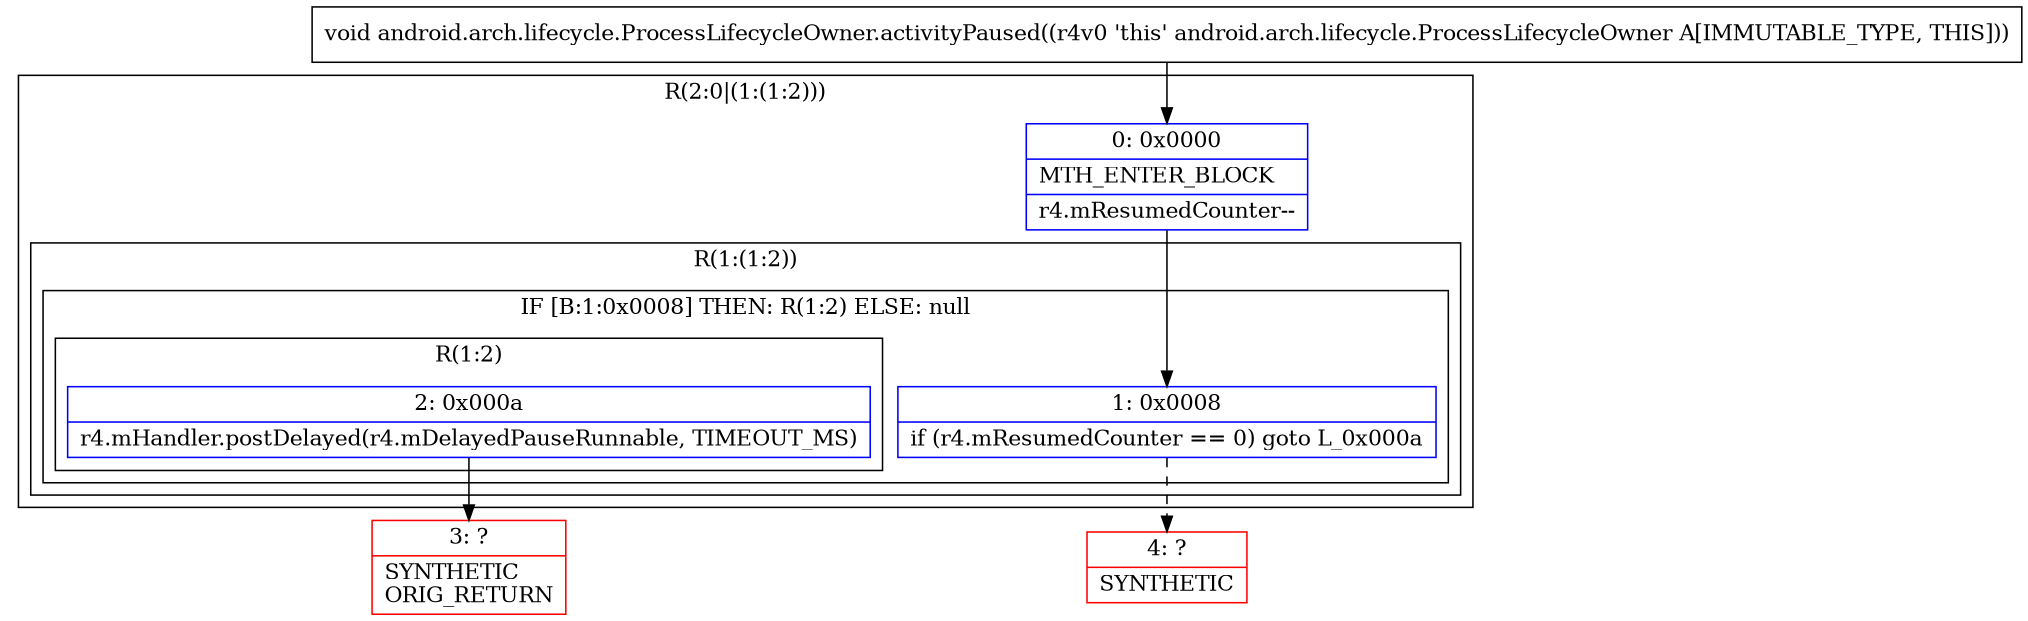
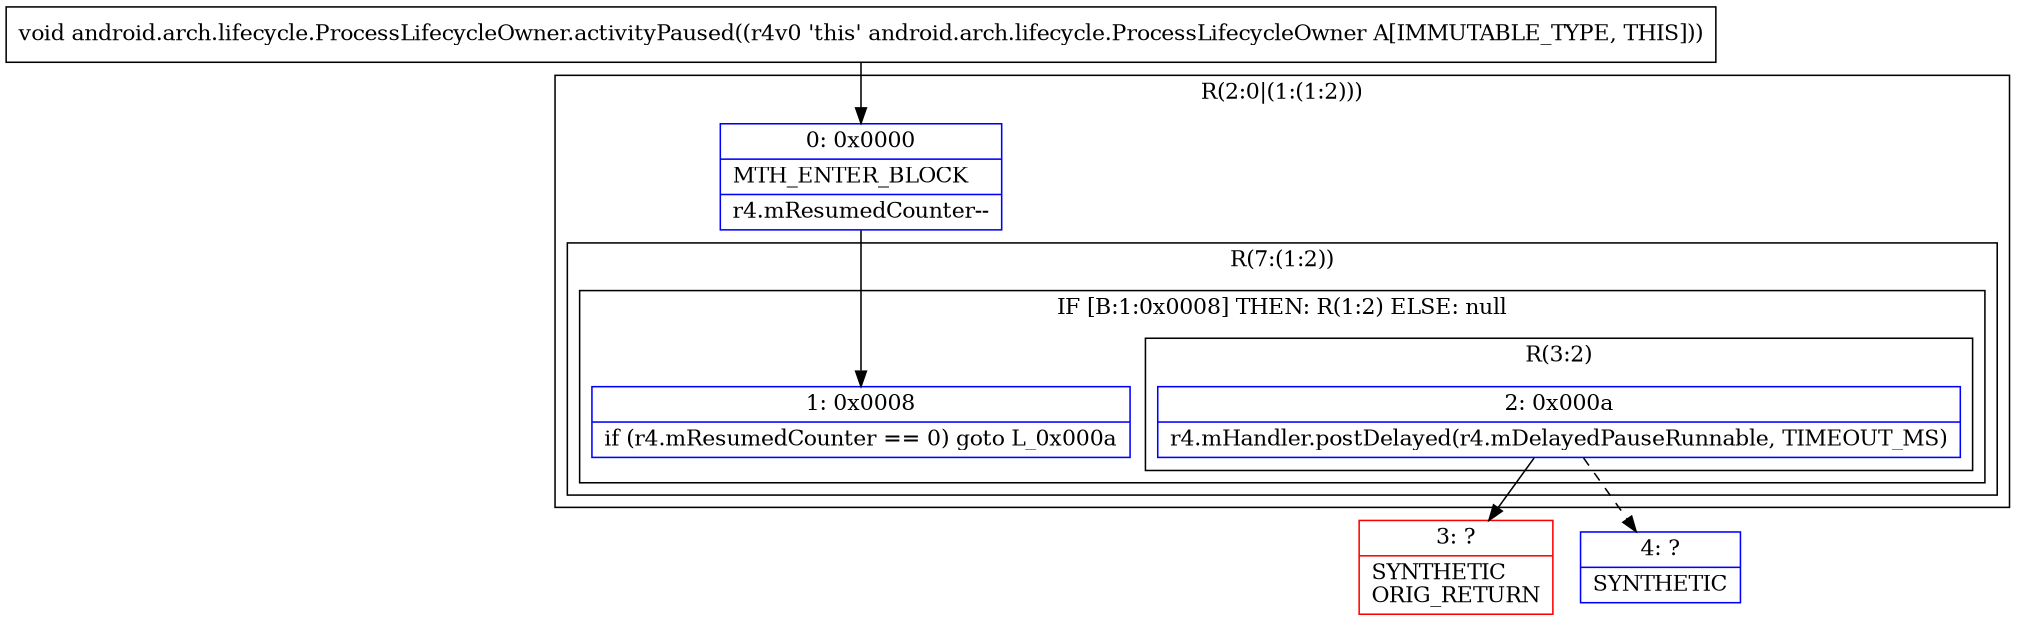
(746, 261) -> (1282, 261)
(469, 356) -> (1559, 356)
(1167, 473) -> (1605, 489)
(1167, 567) -> (1660, 567)
